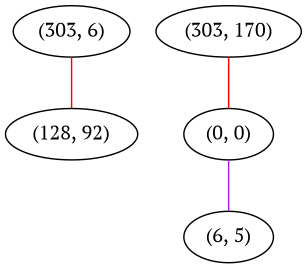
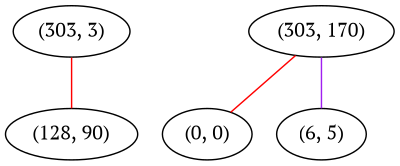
(72, 31) -> (72, 31)
(72, 134) -> (72, 134)
(229, 186) -> (321, 83)
